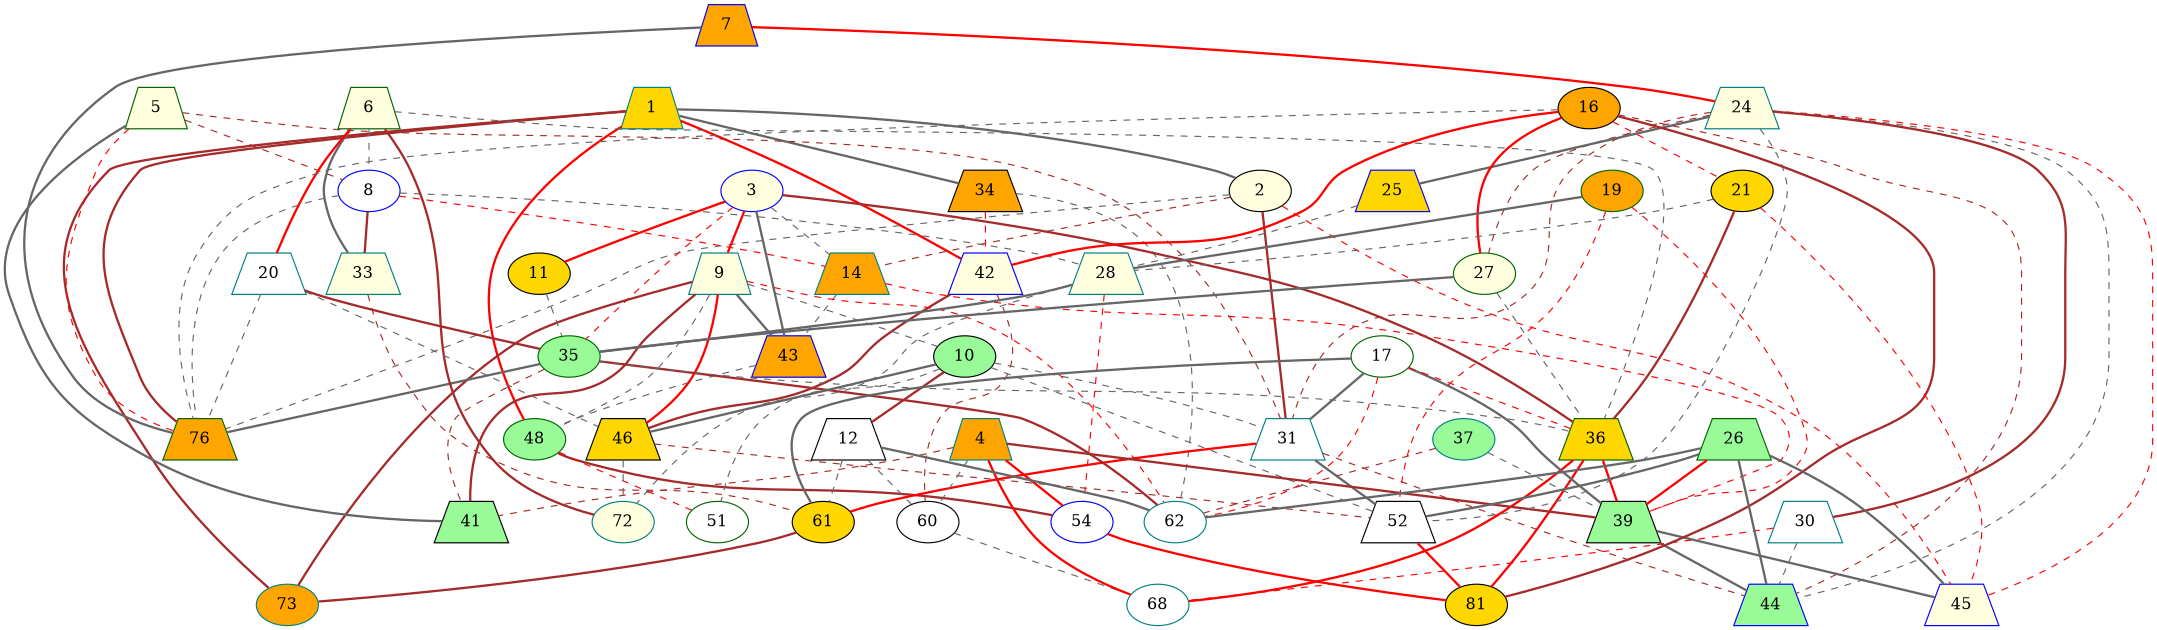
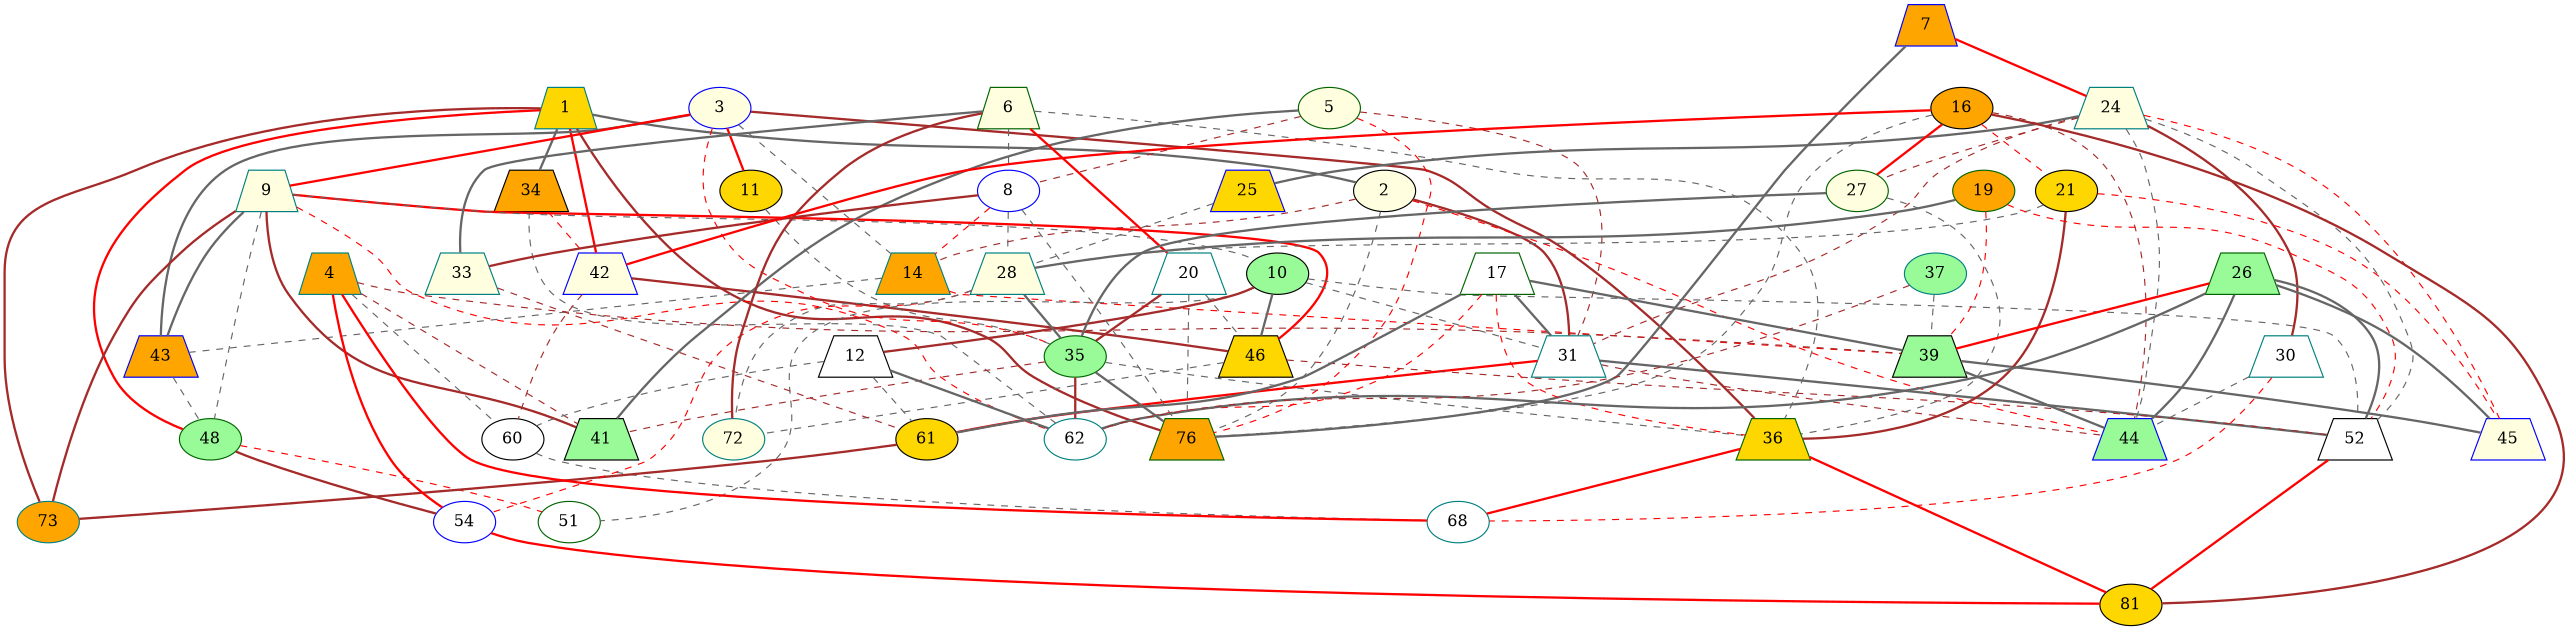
(156, 108) -> (1329, 108)
(1645, 355) -> (1821, 356)
(1382, 356) -> (1497, 274)
(1242, 473) -> (1128, 330)
(1612, 487) -> none
